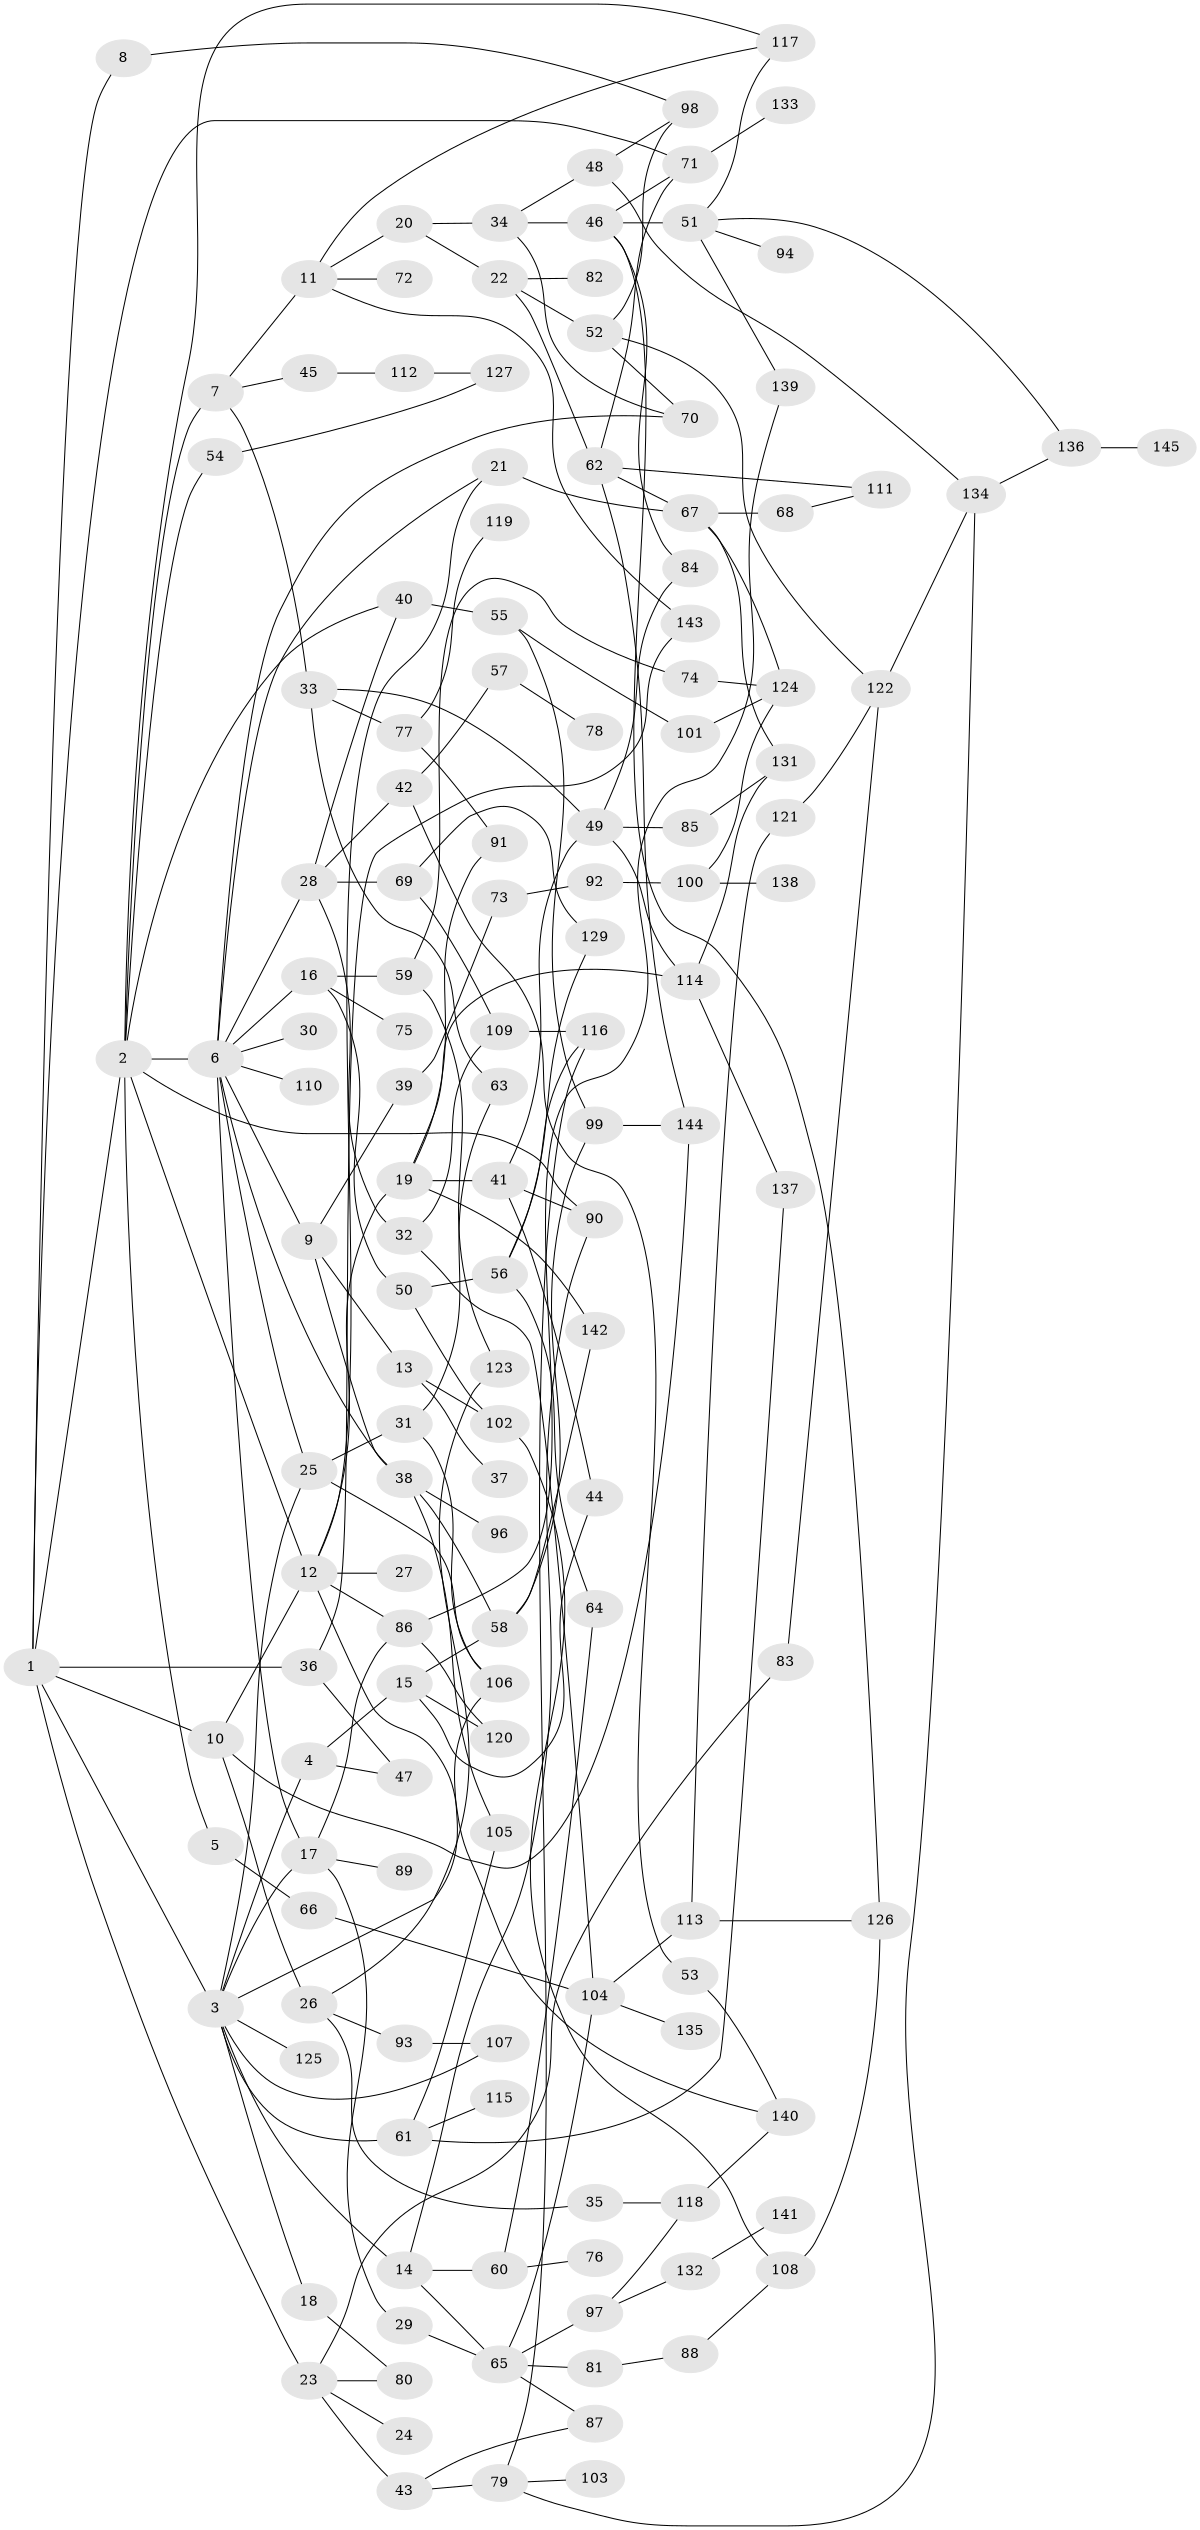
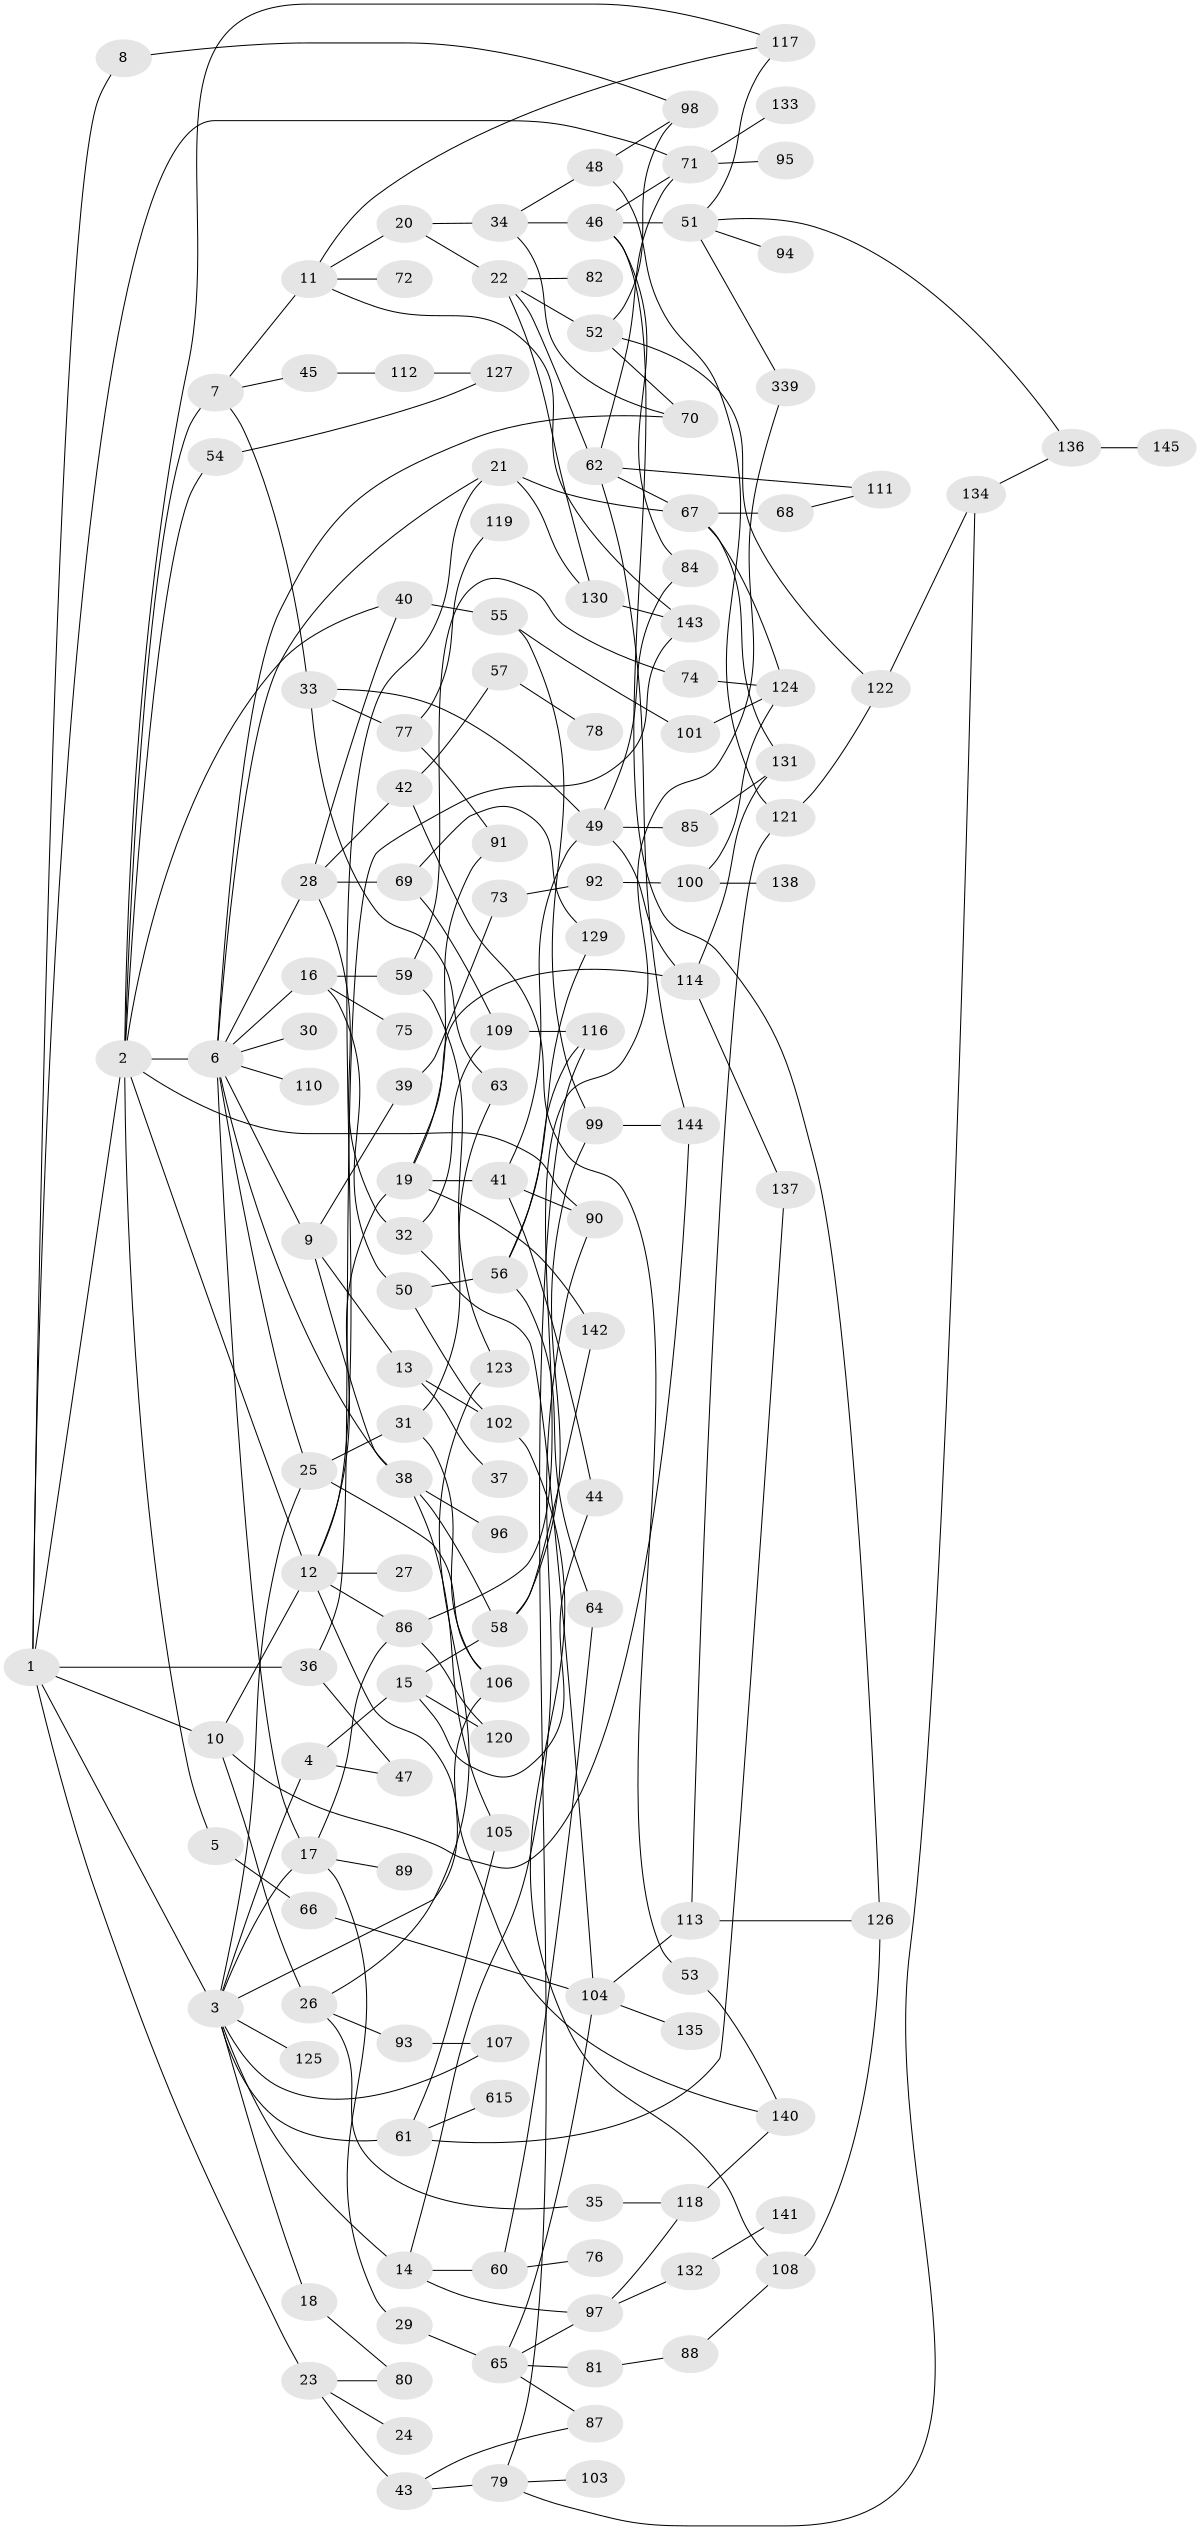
none -> (786, 160)
(779, 335) -> (735, 448)
(786, 387) -> (786, 387)
none -> (595, 599)
(786, 1662) -> none
(500, 2099) -> (500, 2099)
(453, 2317) -> (496, 2304)
